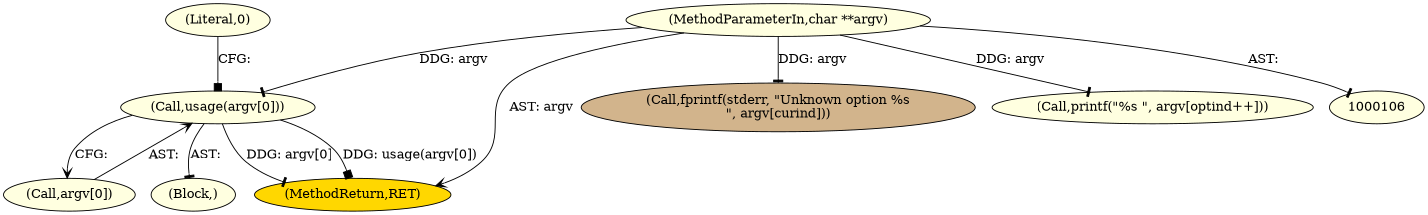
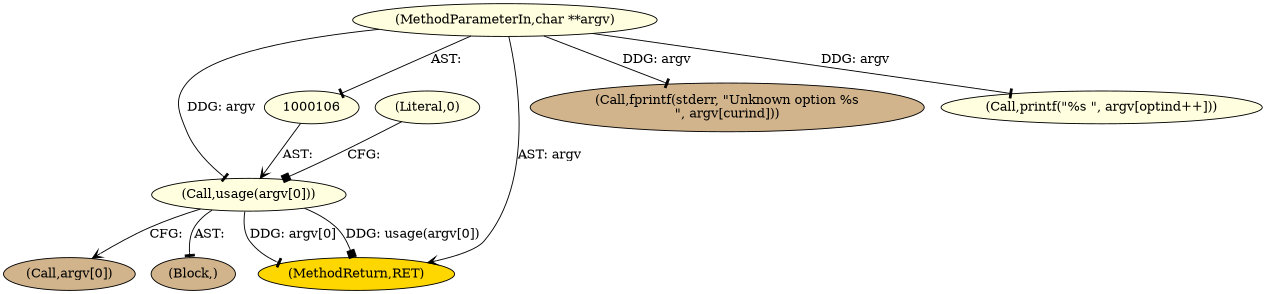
(139, 154) -> (283, 147)
(69, 195) -> (69, 274)
(193, 195) -> (193, 274)
